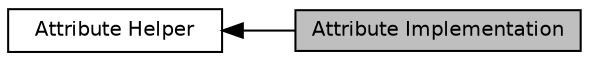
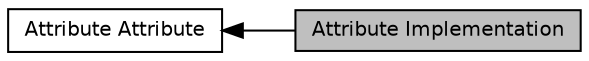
(115, 31) -> (115, 31)
